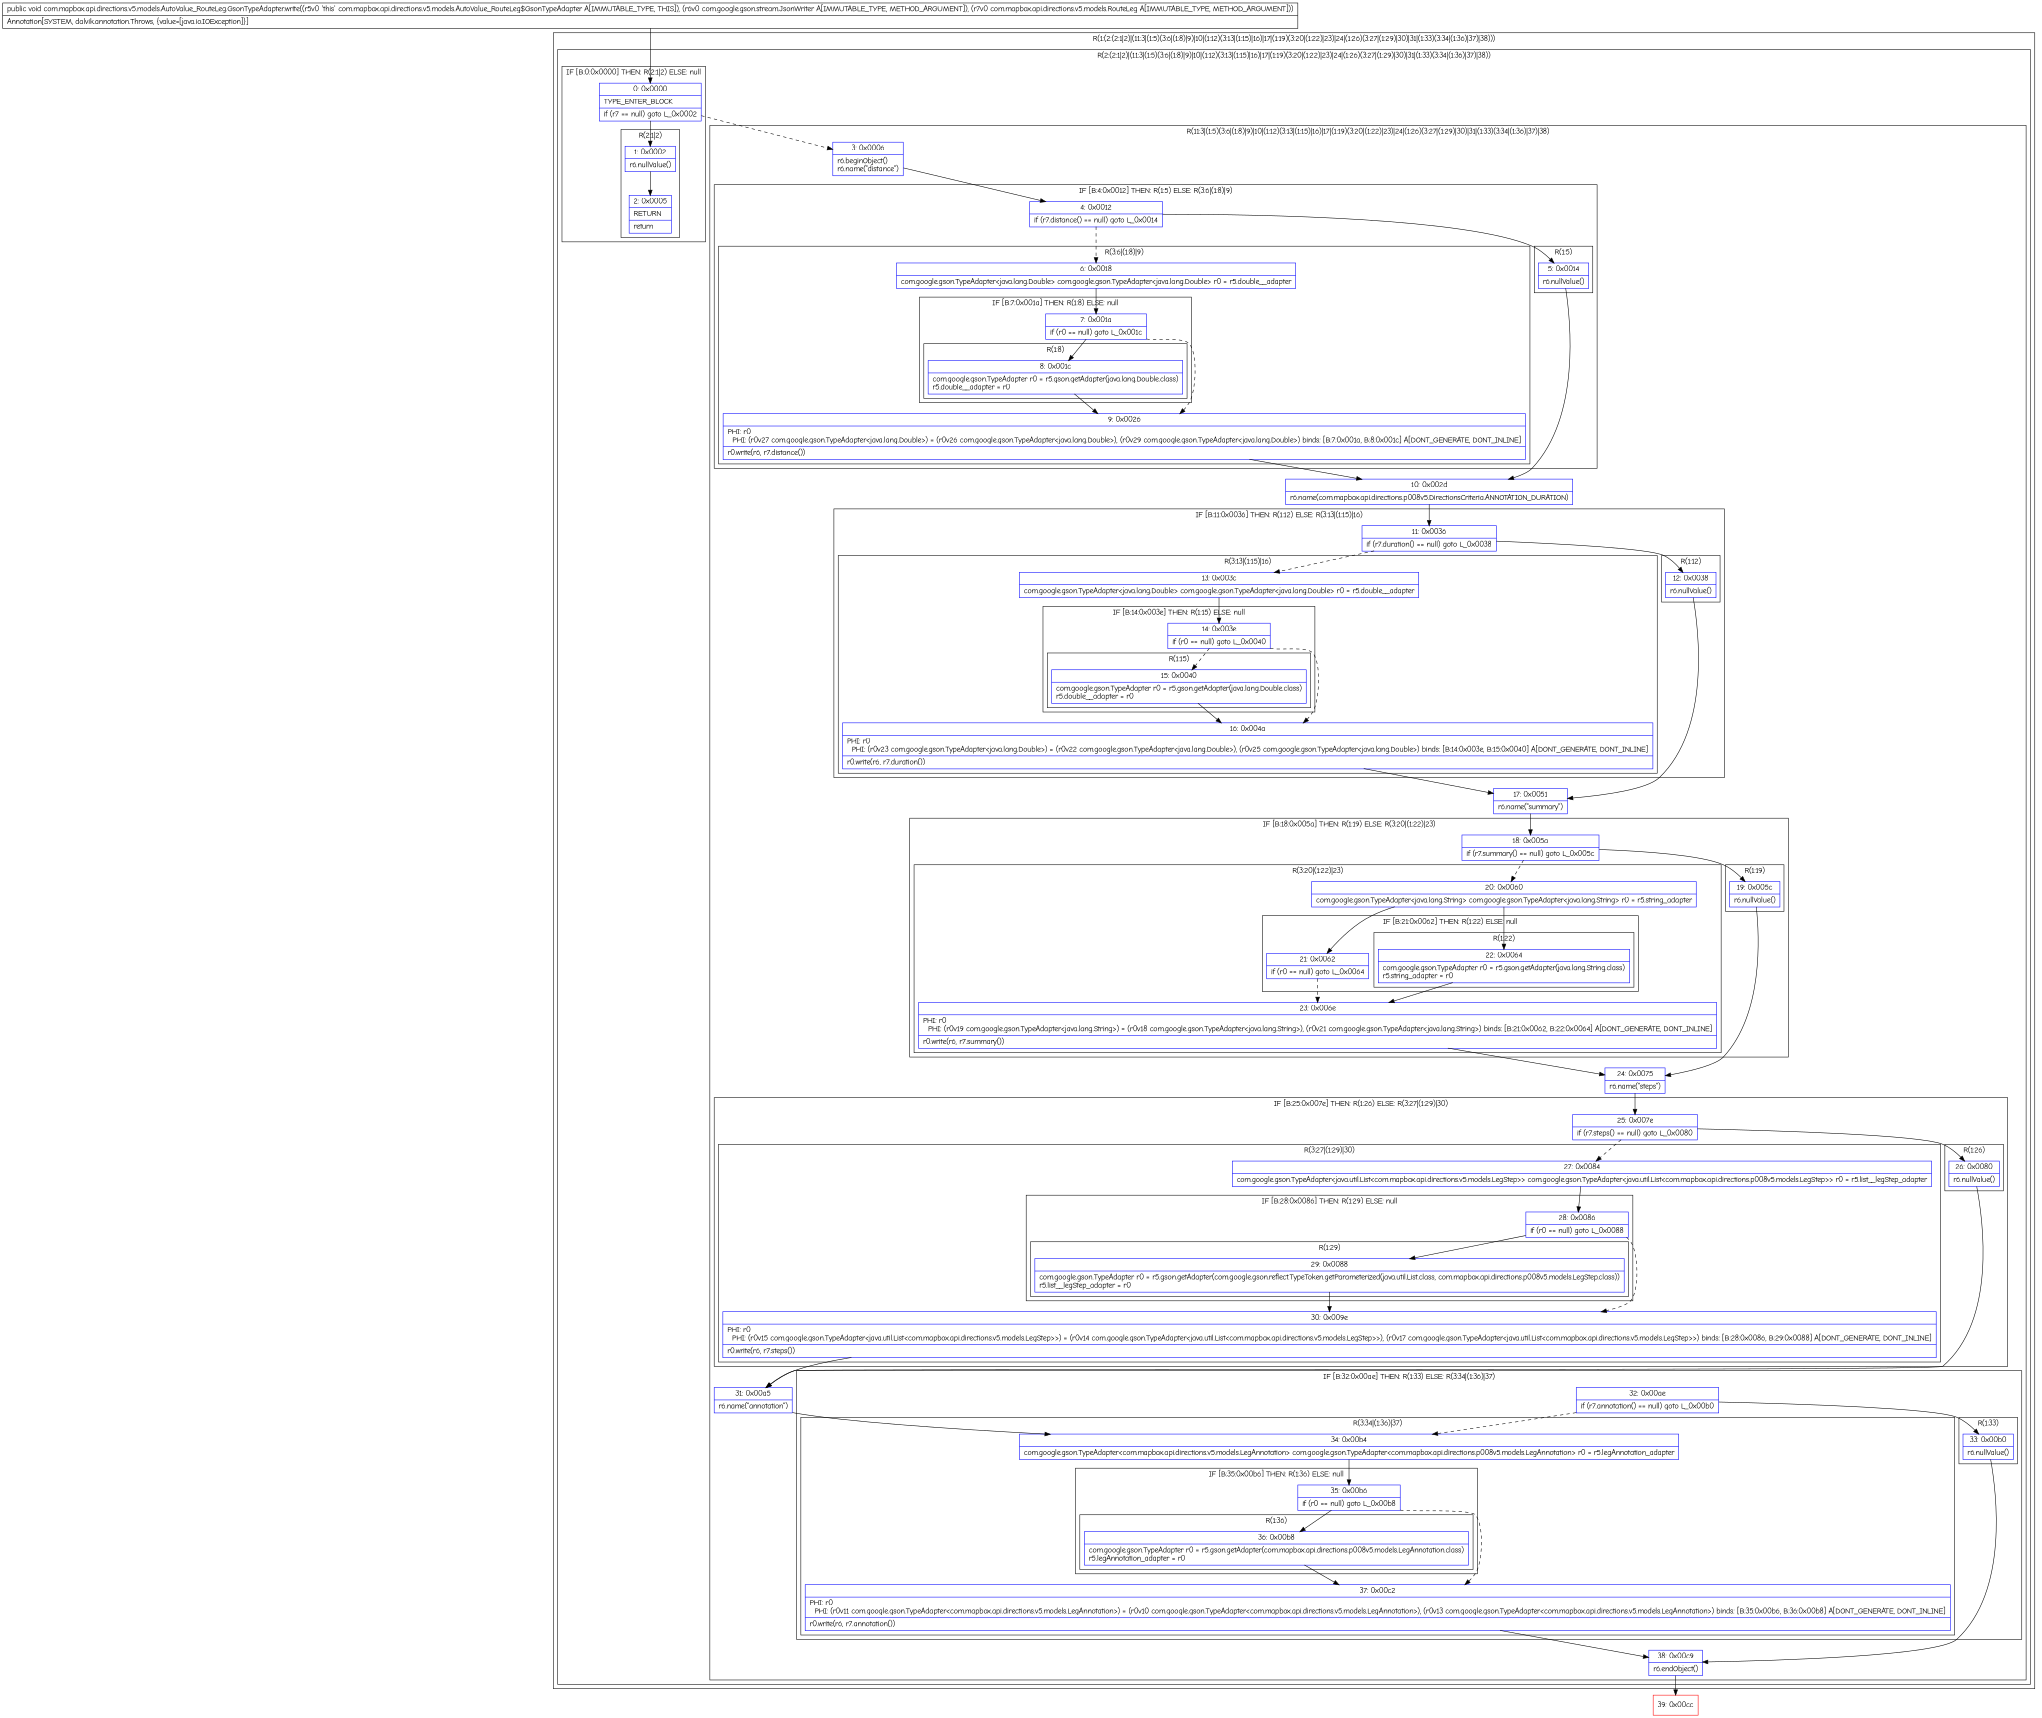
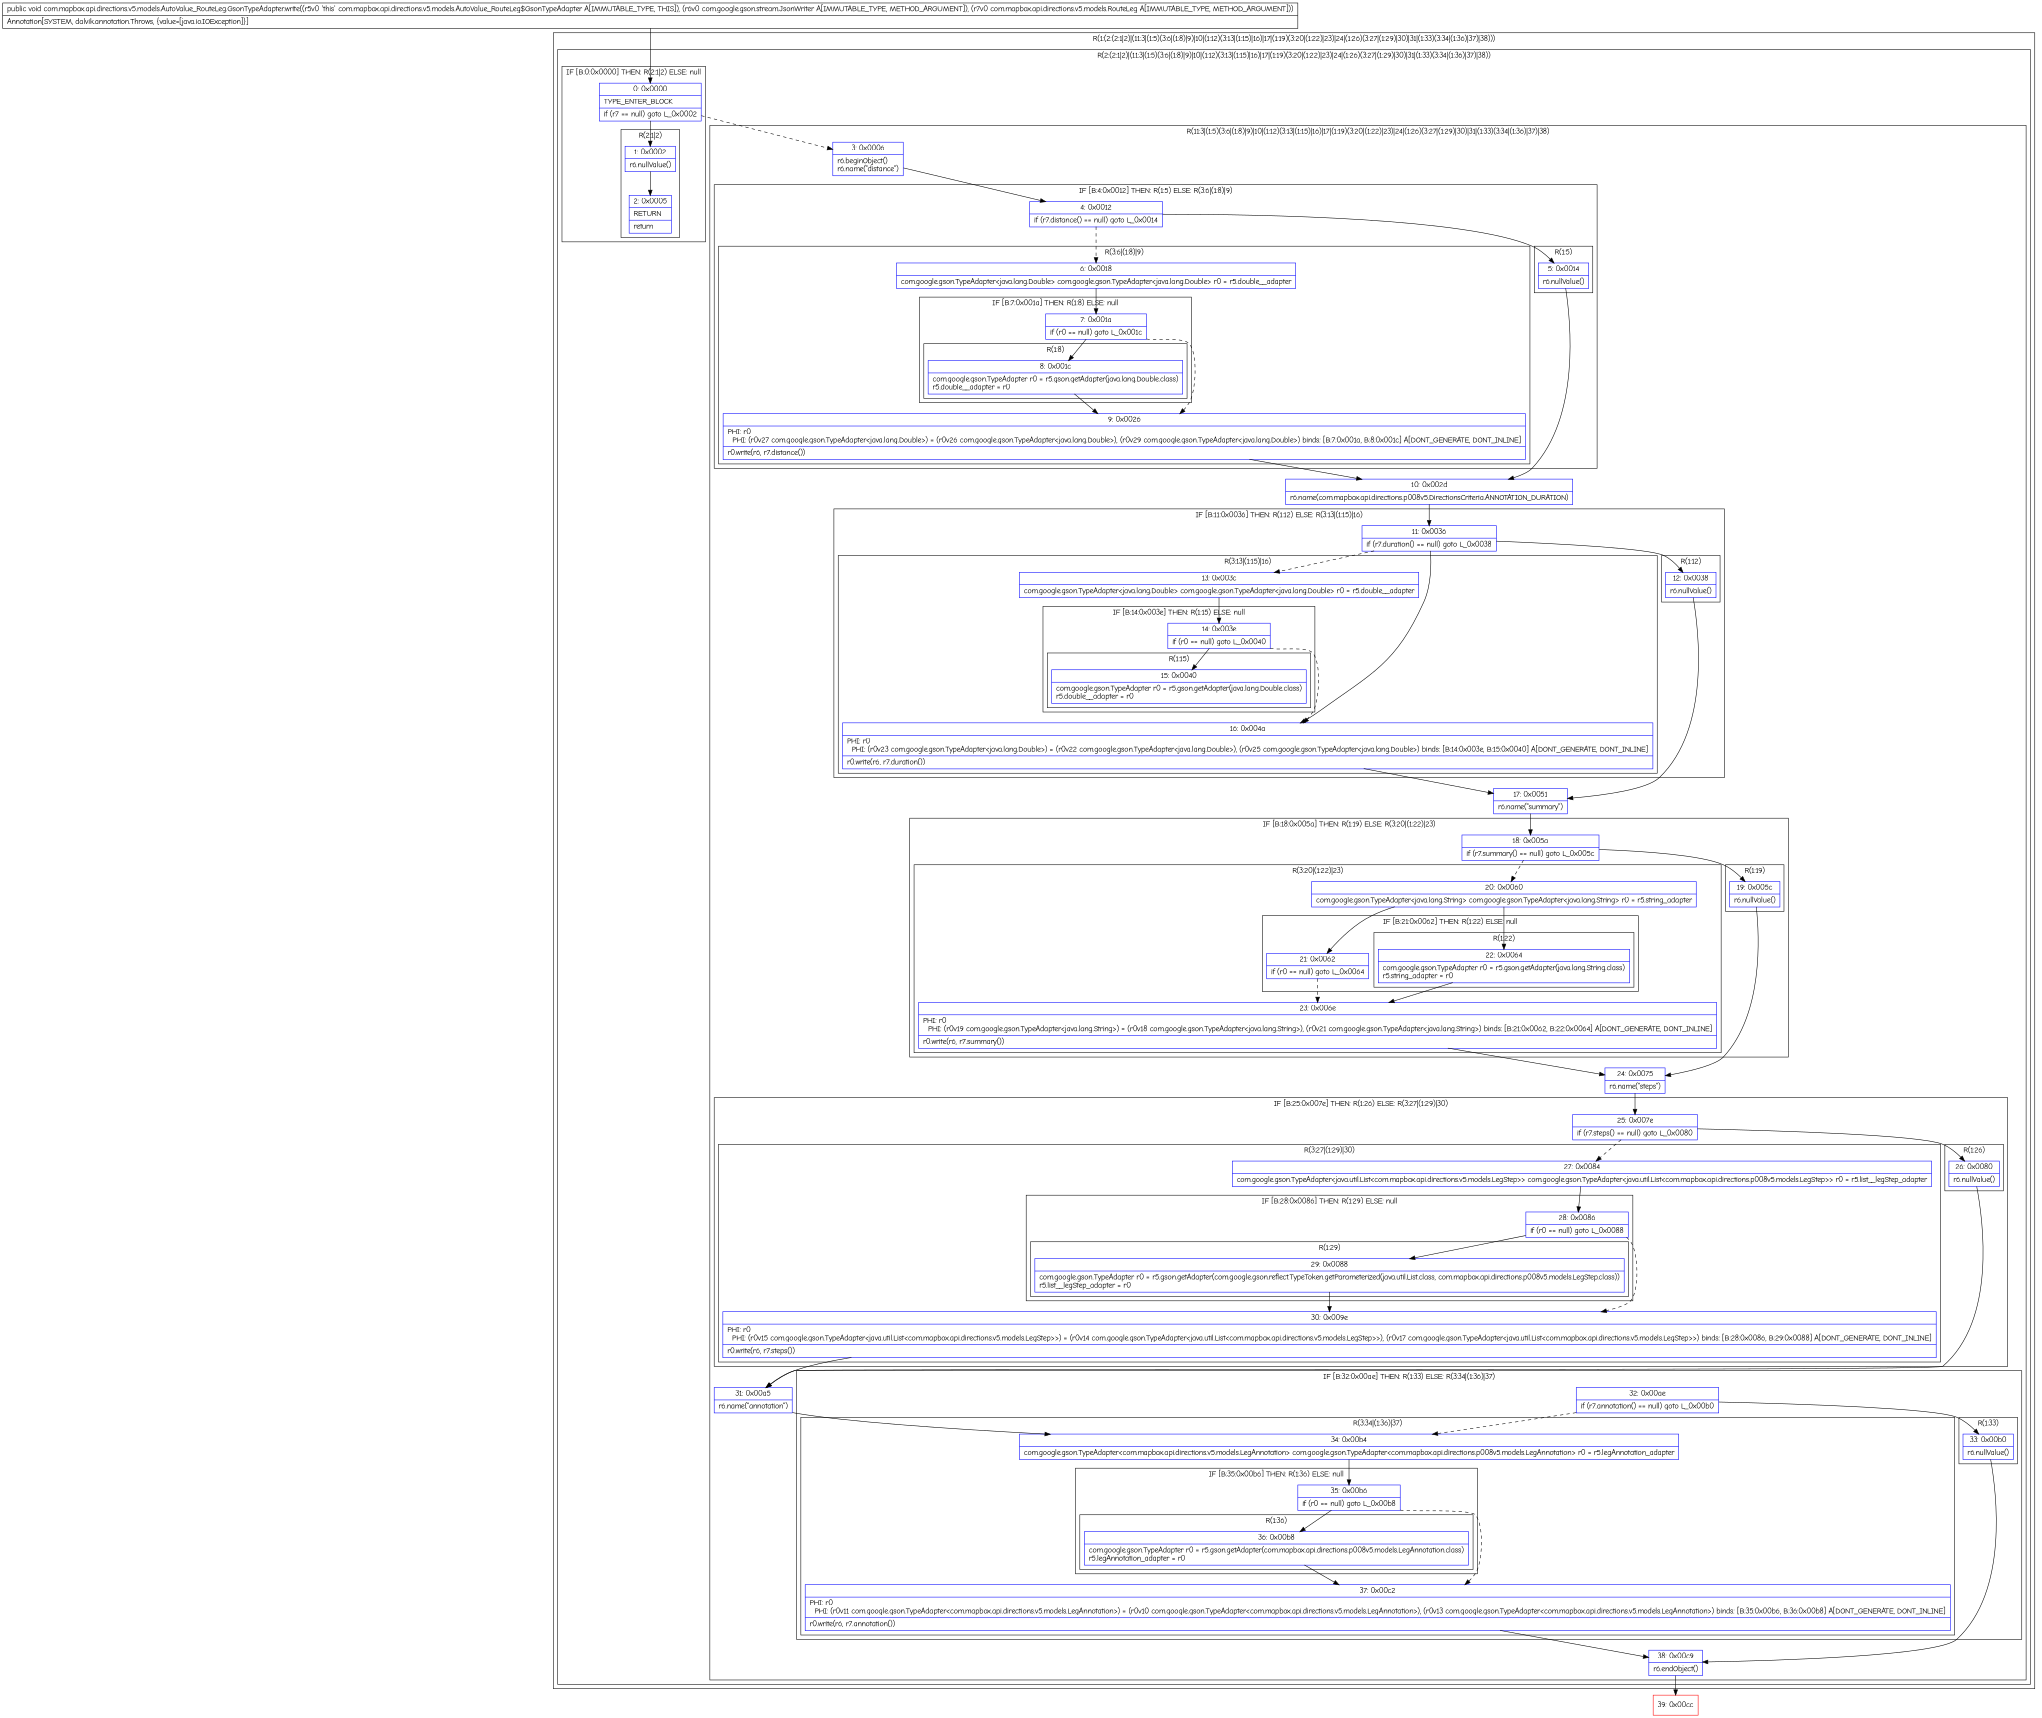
(1202, 657) -> (1202, 657)
(1212, 715) -> (1393, 653)
